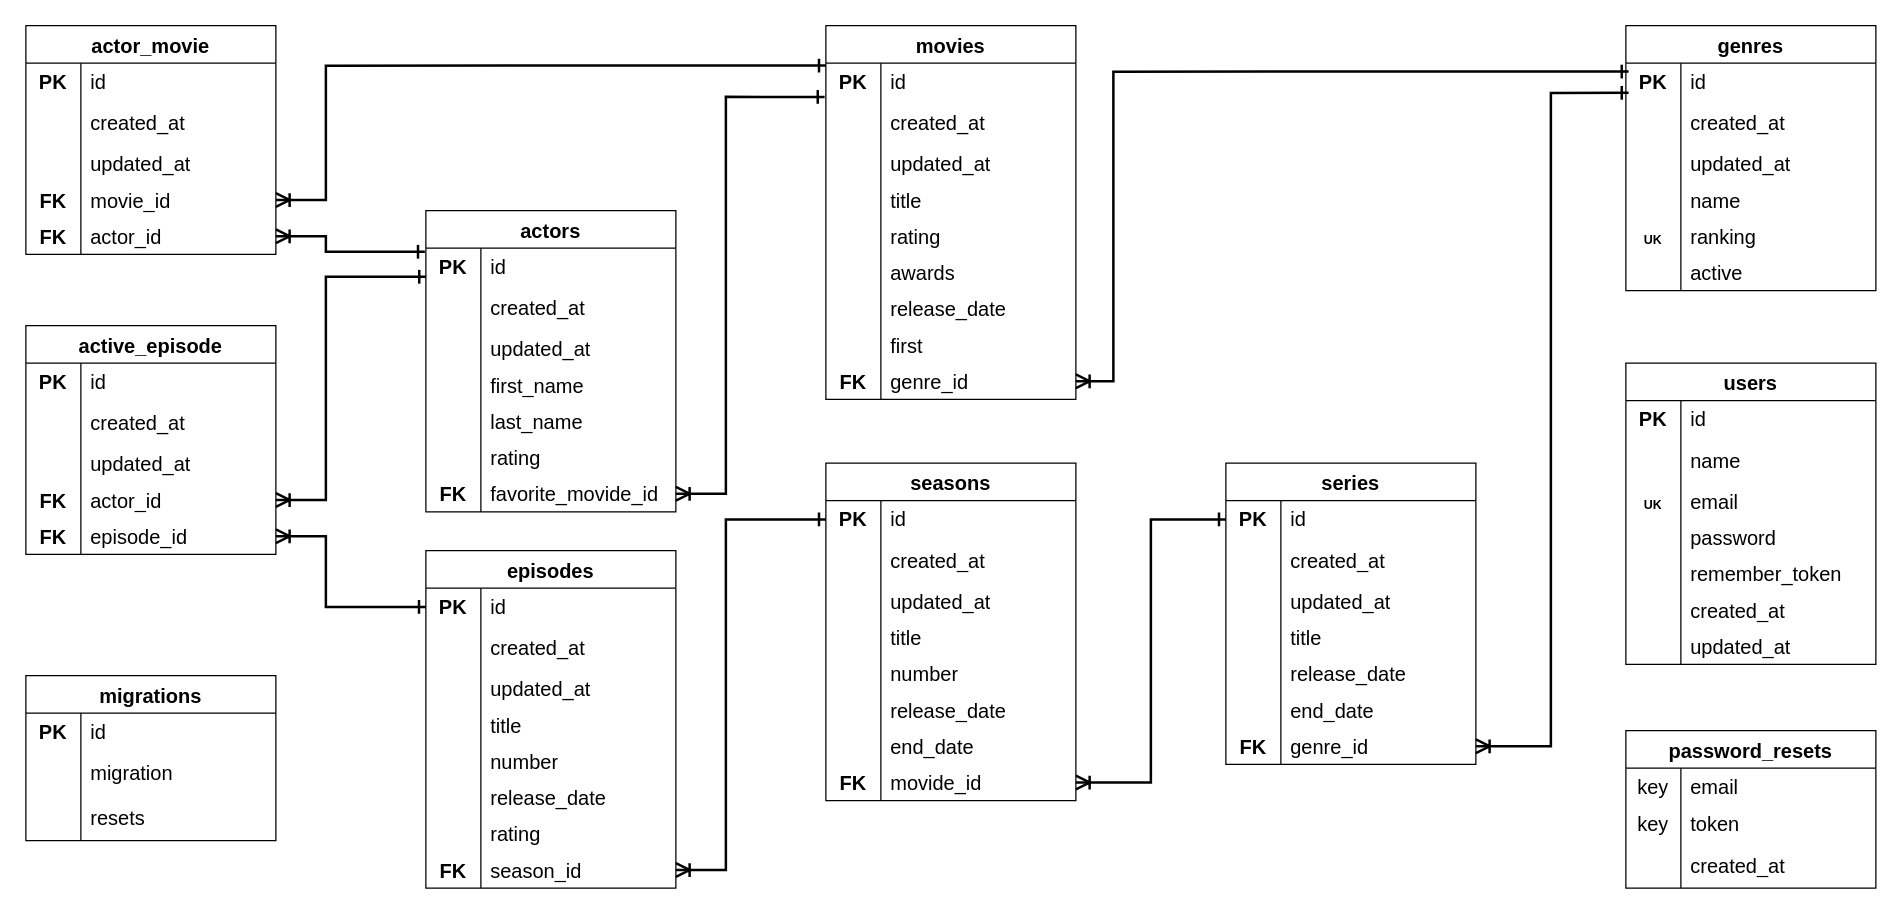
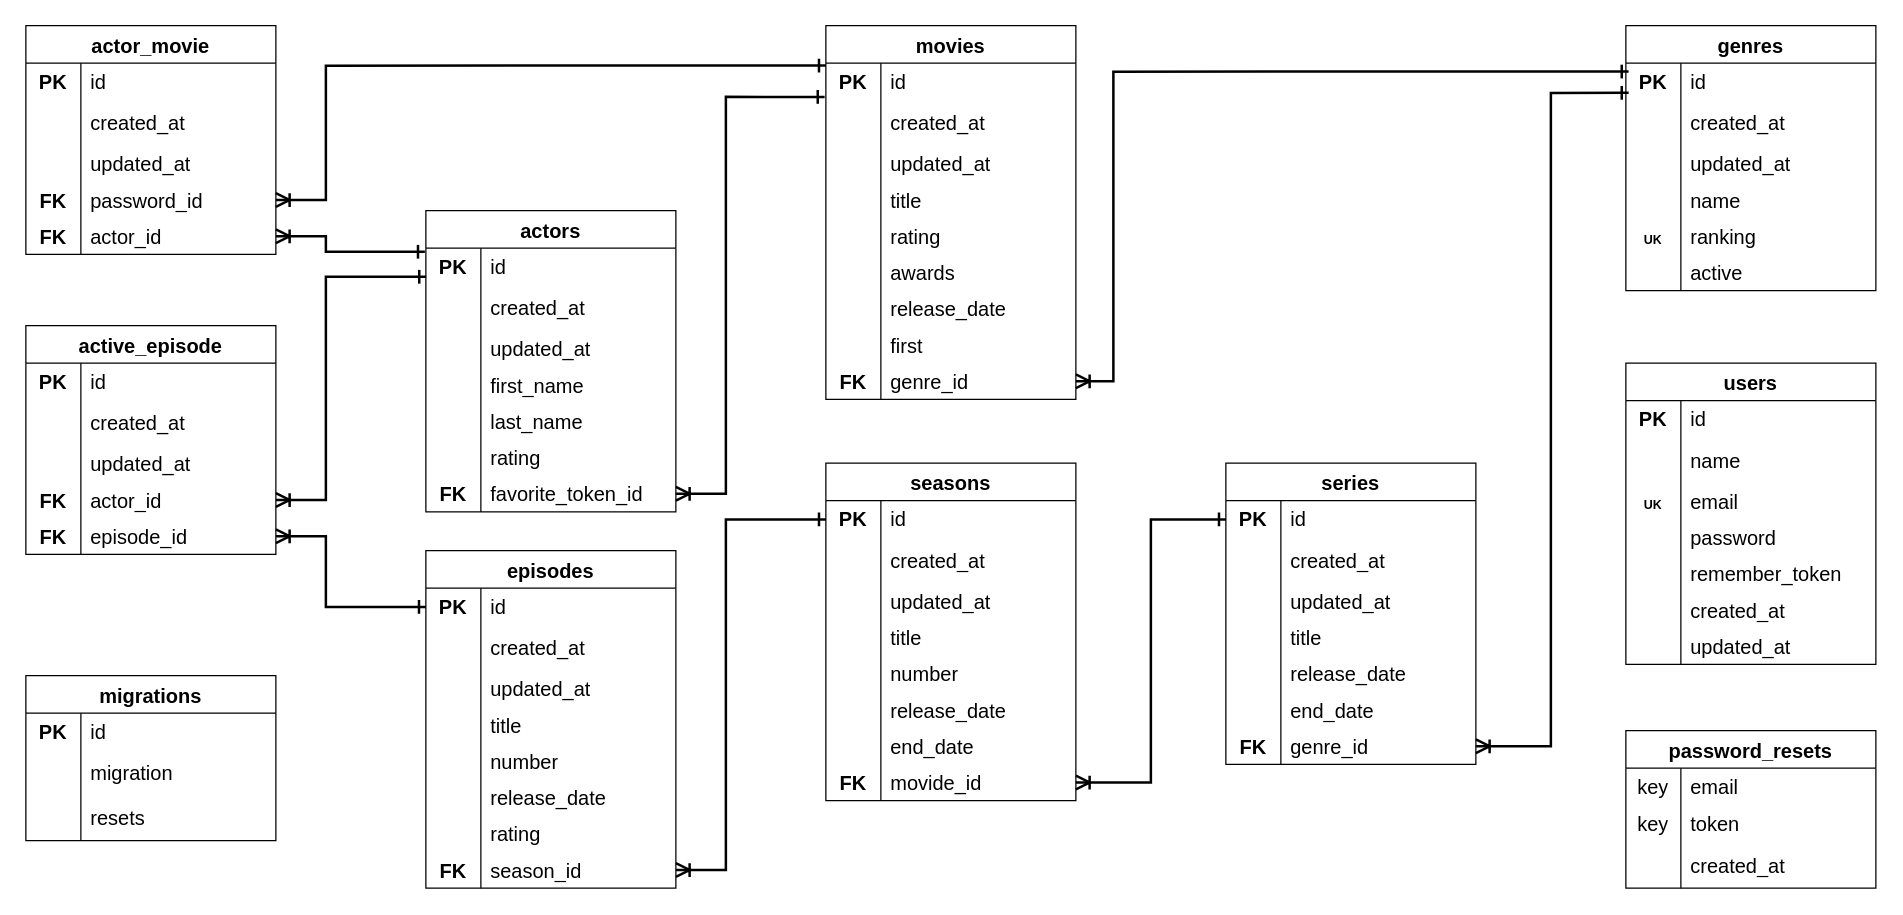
(130, 201) -> (150, 201)
(583, 494) -> (581, 494)
